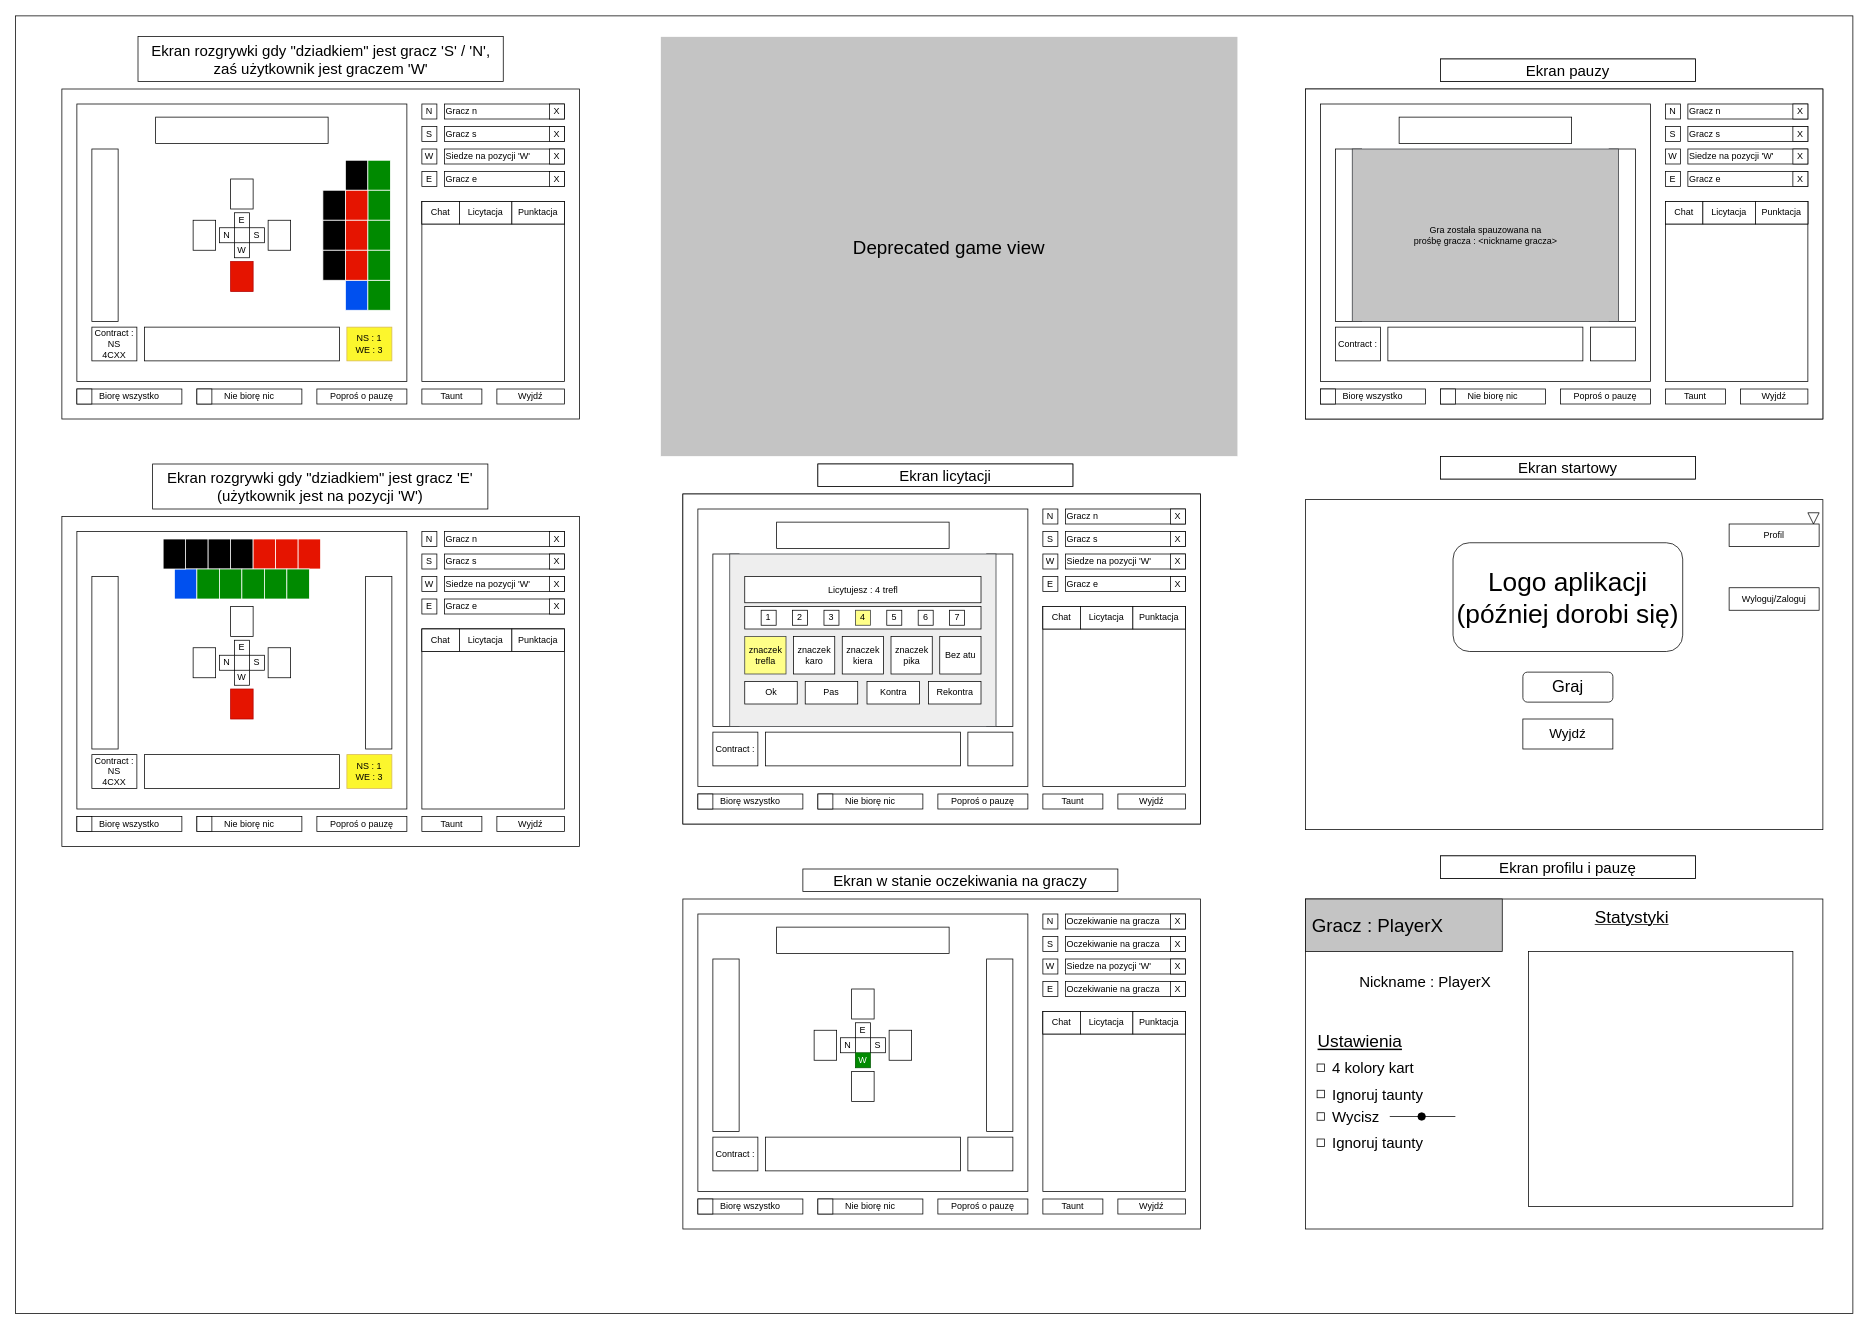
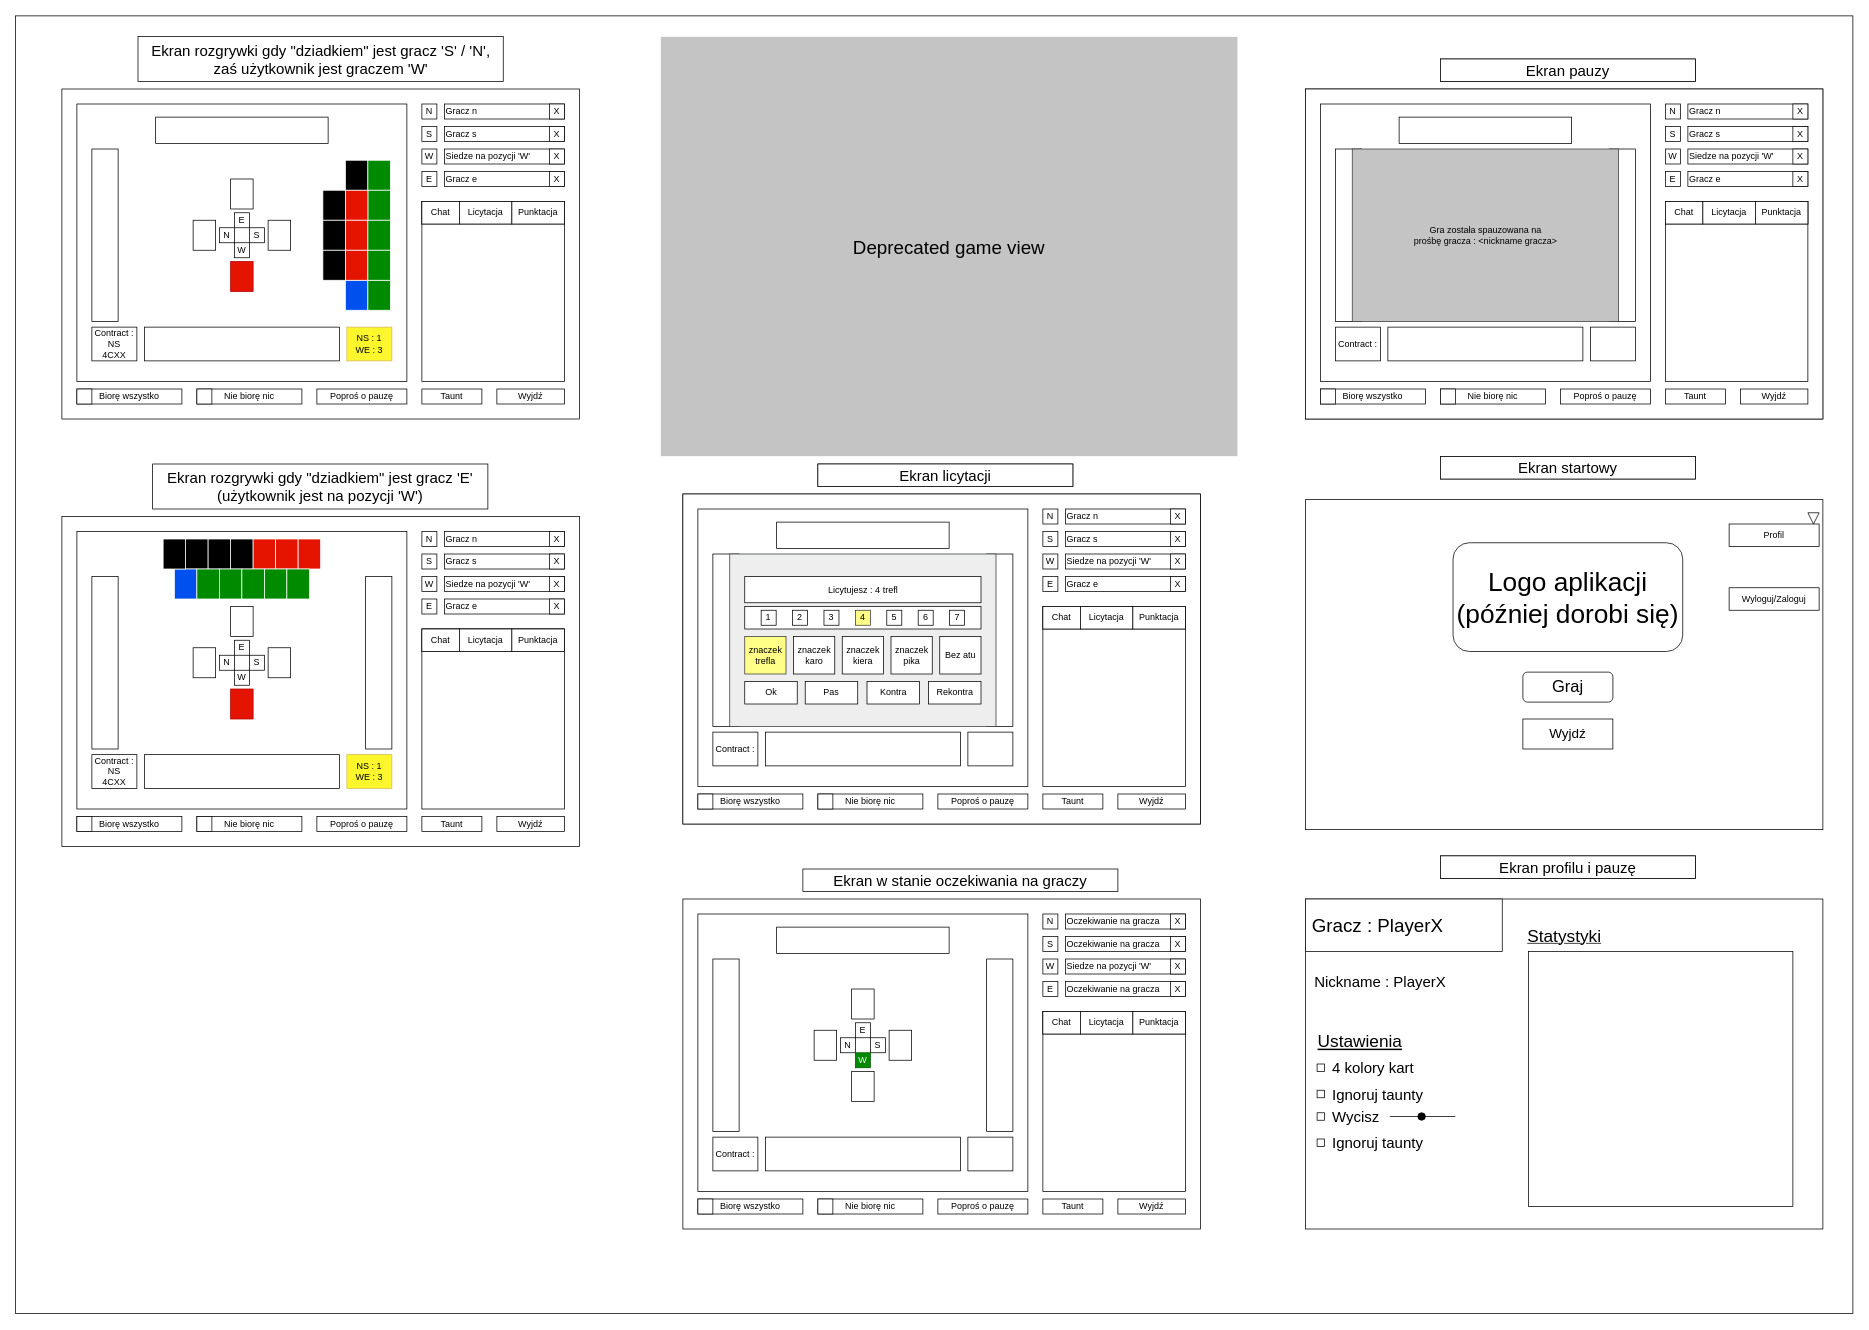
(1632, 918) -> (1564, 936)
(1404, 925) -> (1404, 925)
(1425, 981) -> (1380, 981)
